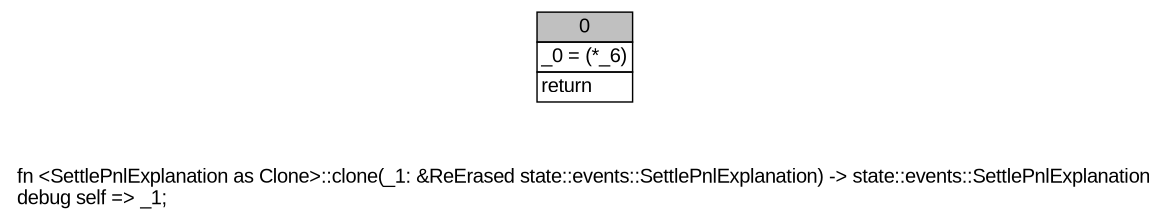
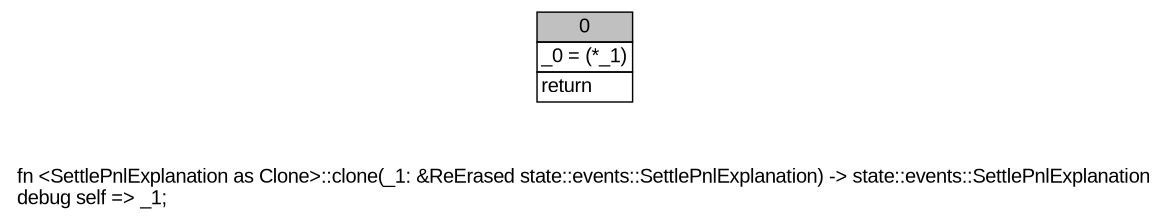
(585, 56) -> (585, 56)
